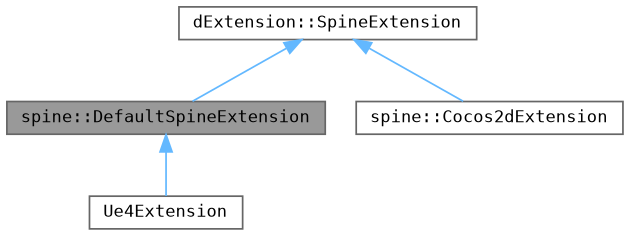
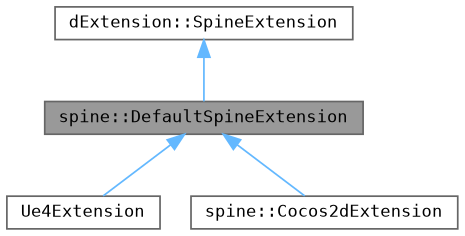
(416, 75) -> (271, 170)
